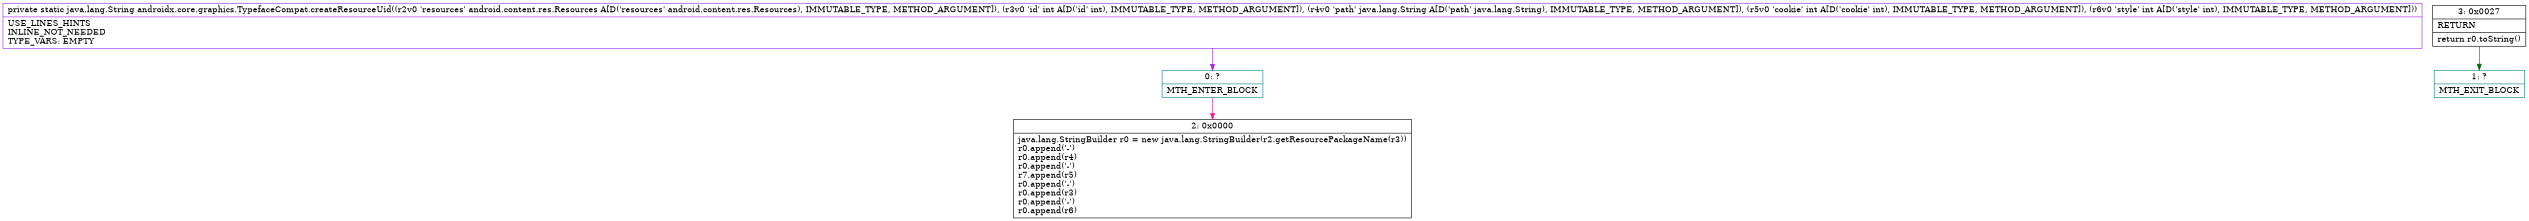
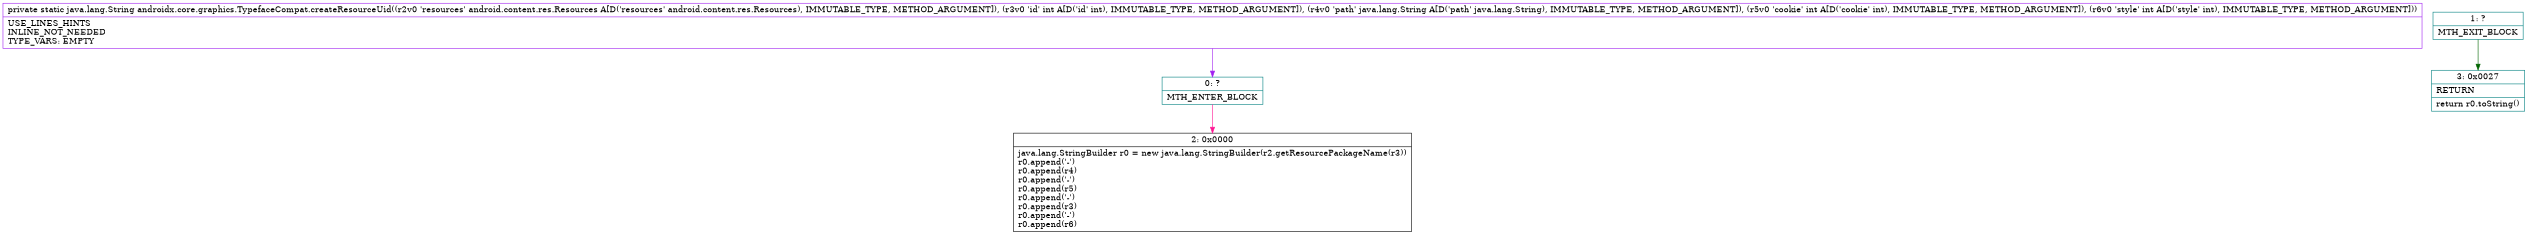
(2479, 26) -> (2478, 91)
(2479, 55) -> (2478, 52)
(1048, 175) -> (1048, 189)
